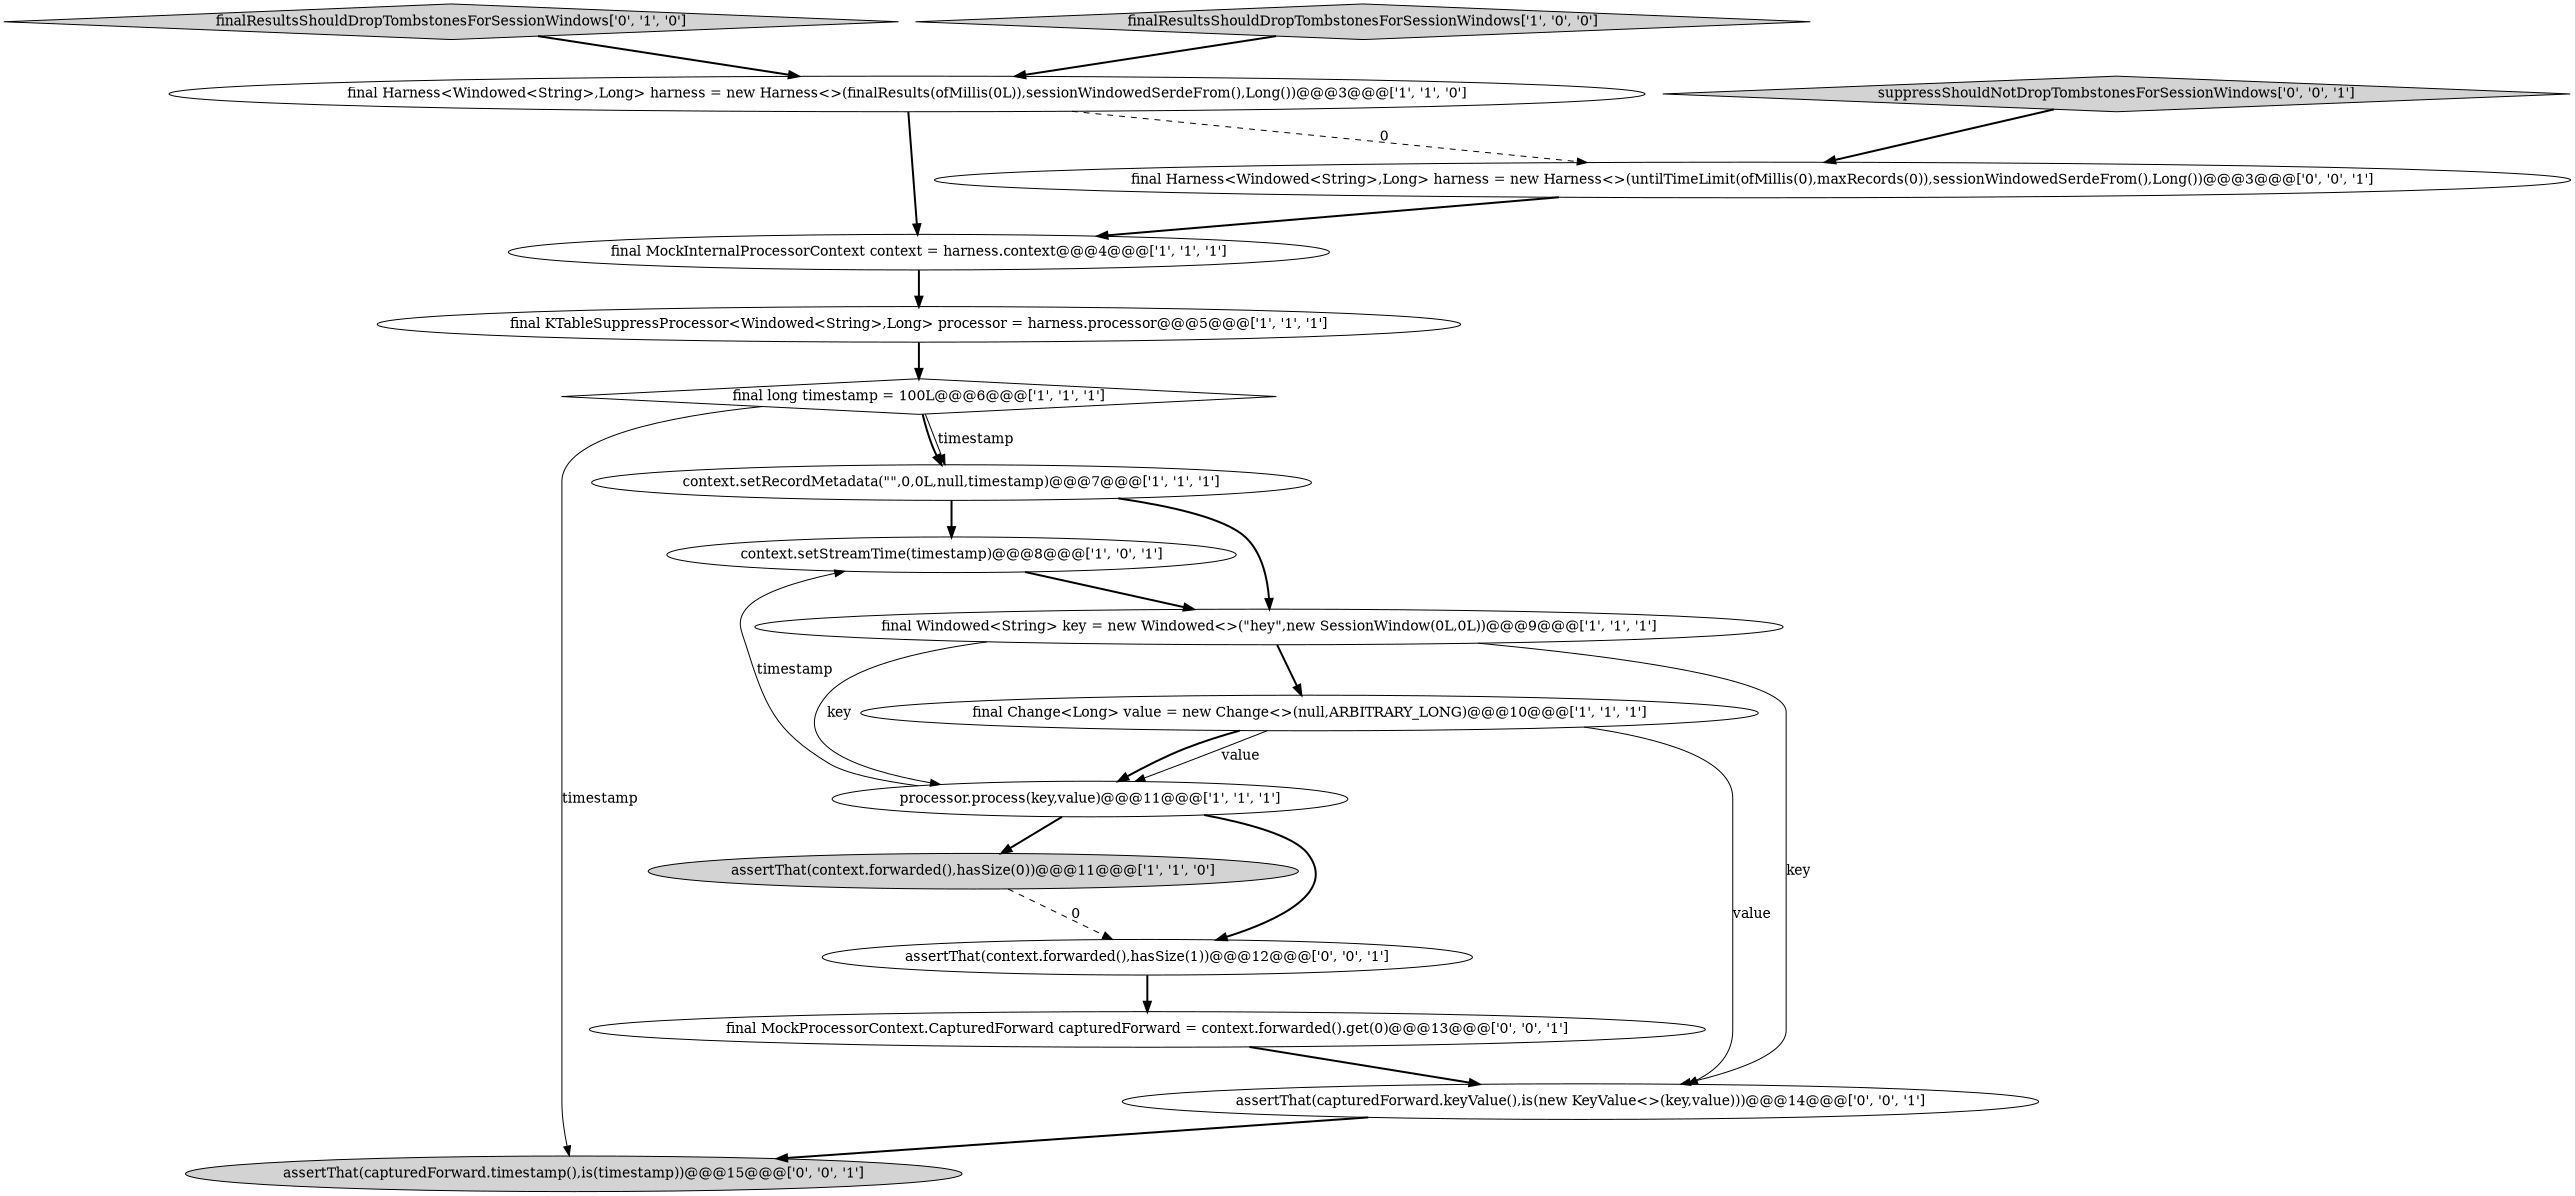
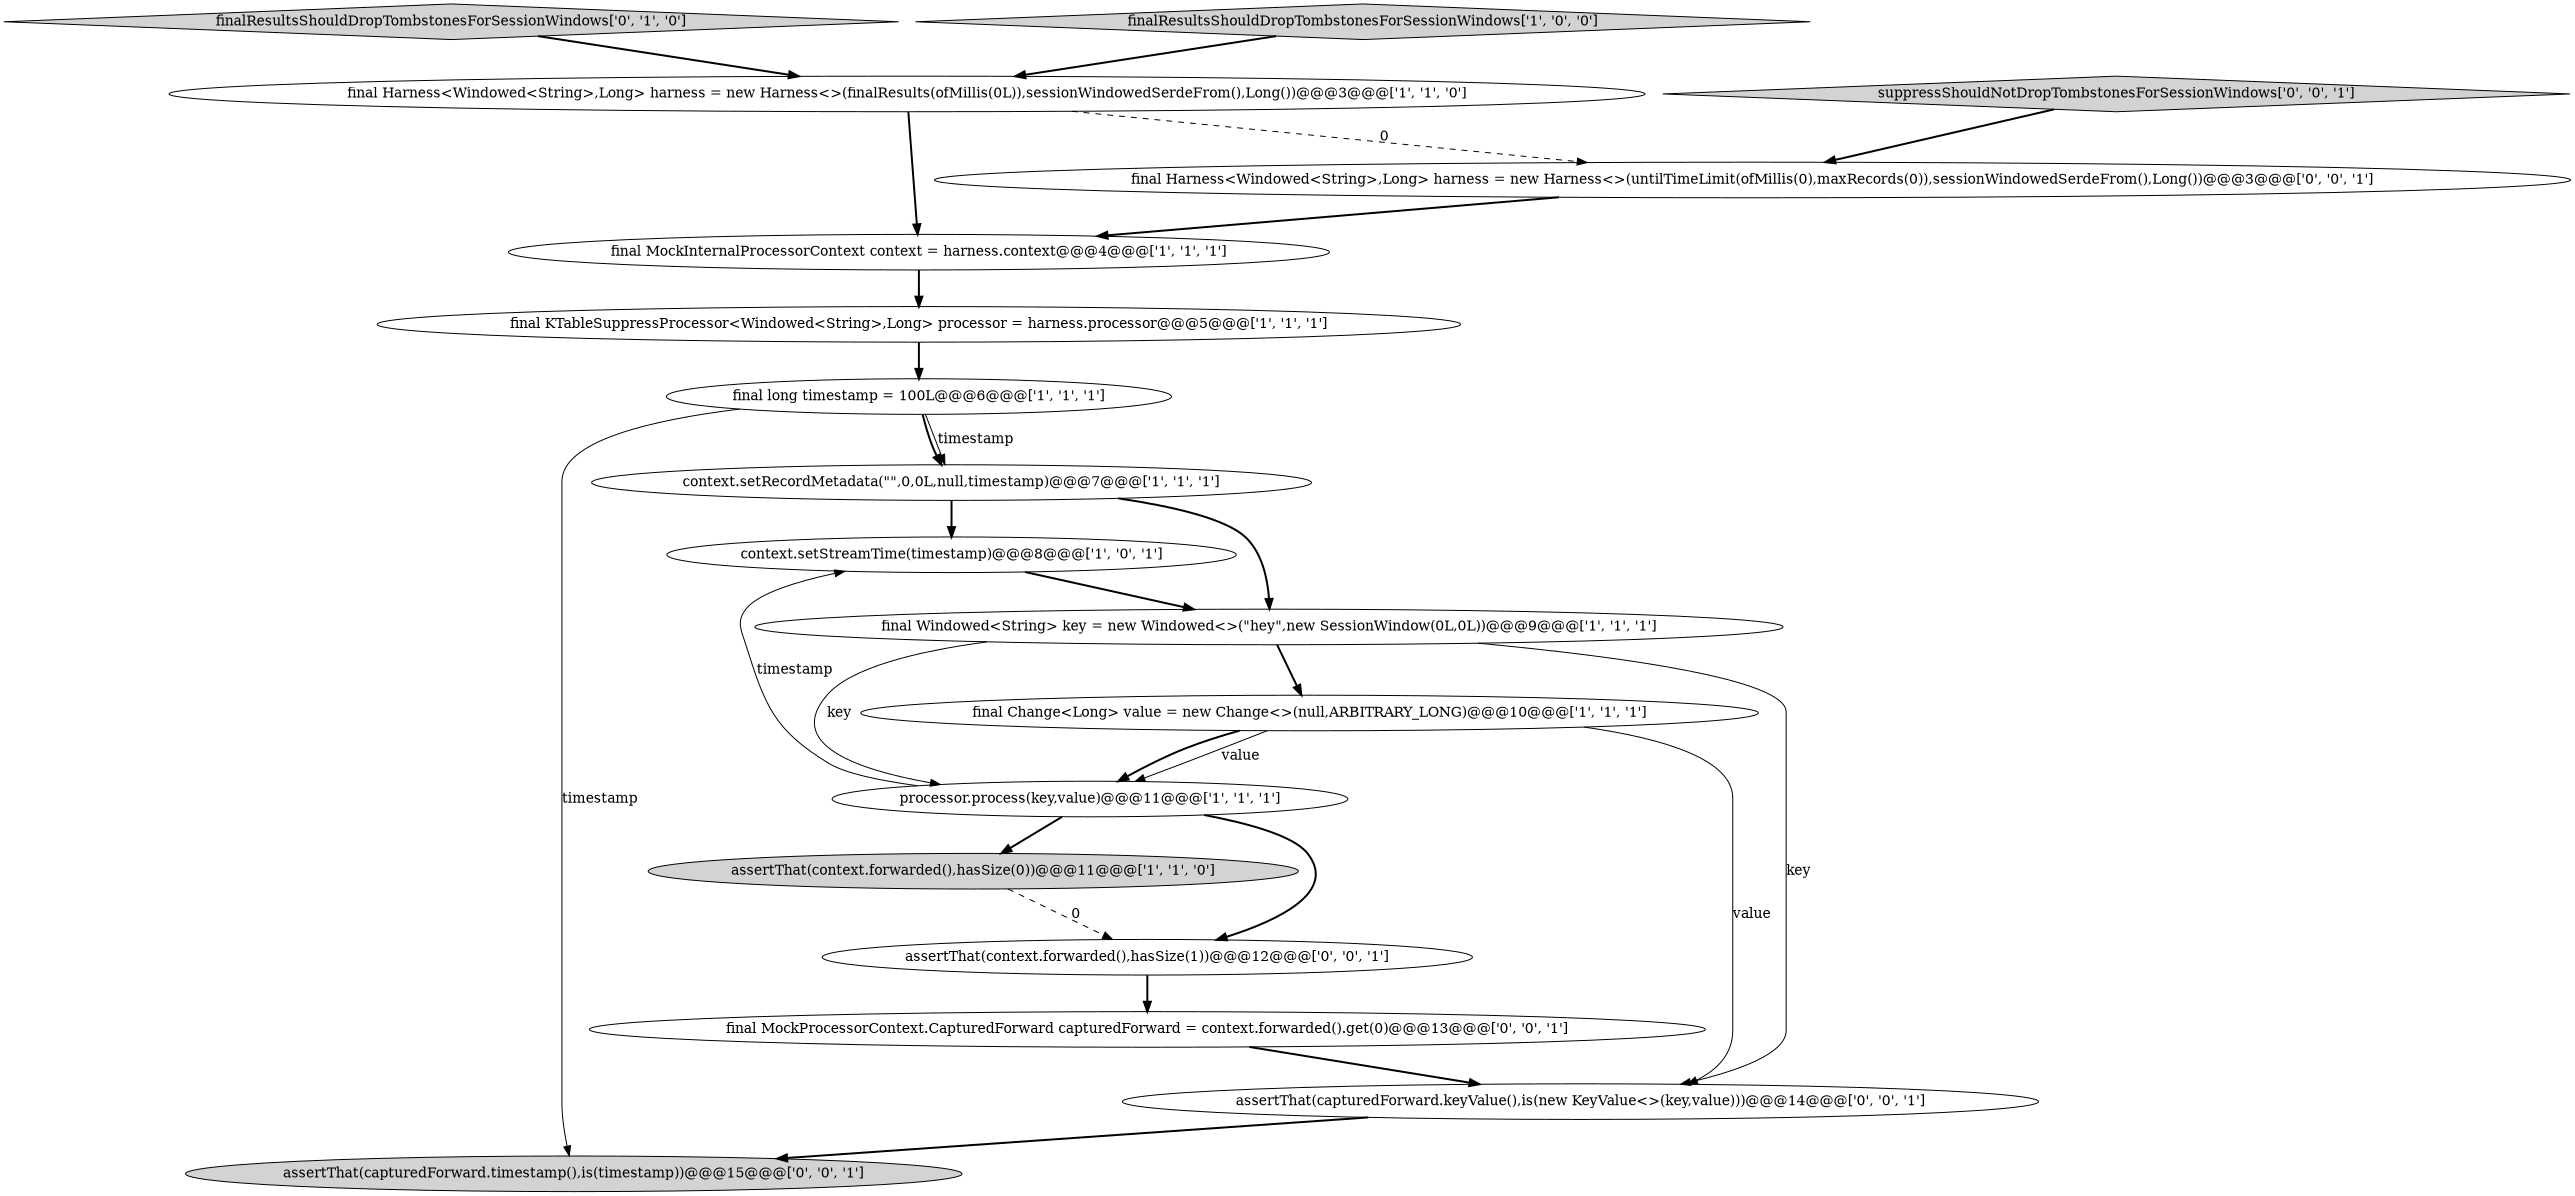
(919, 397) -> (919, 397)
